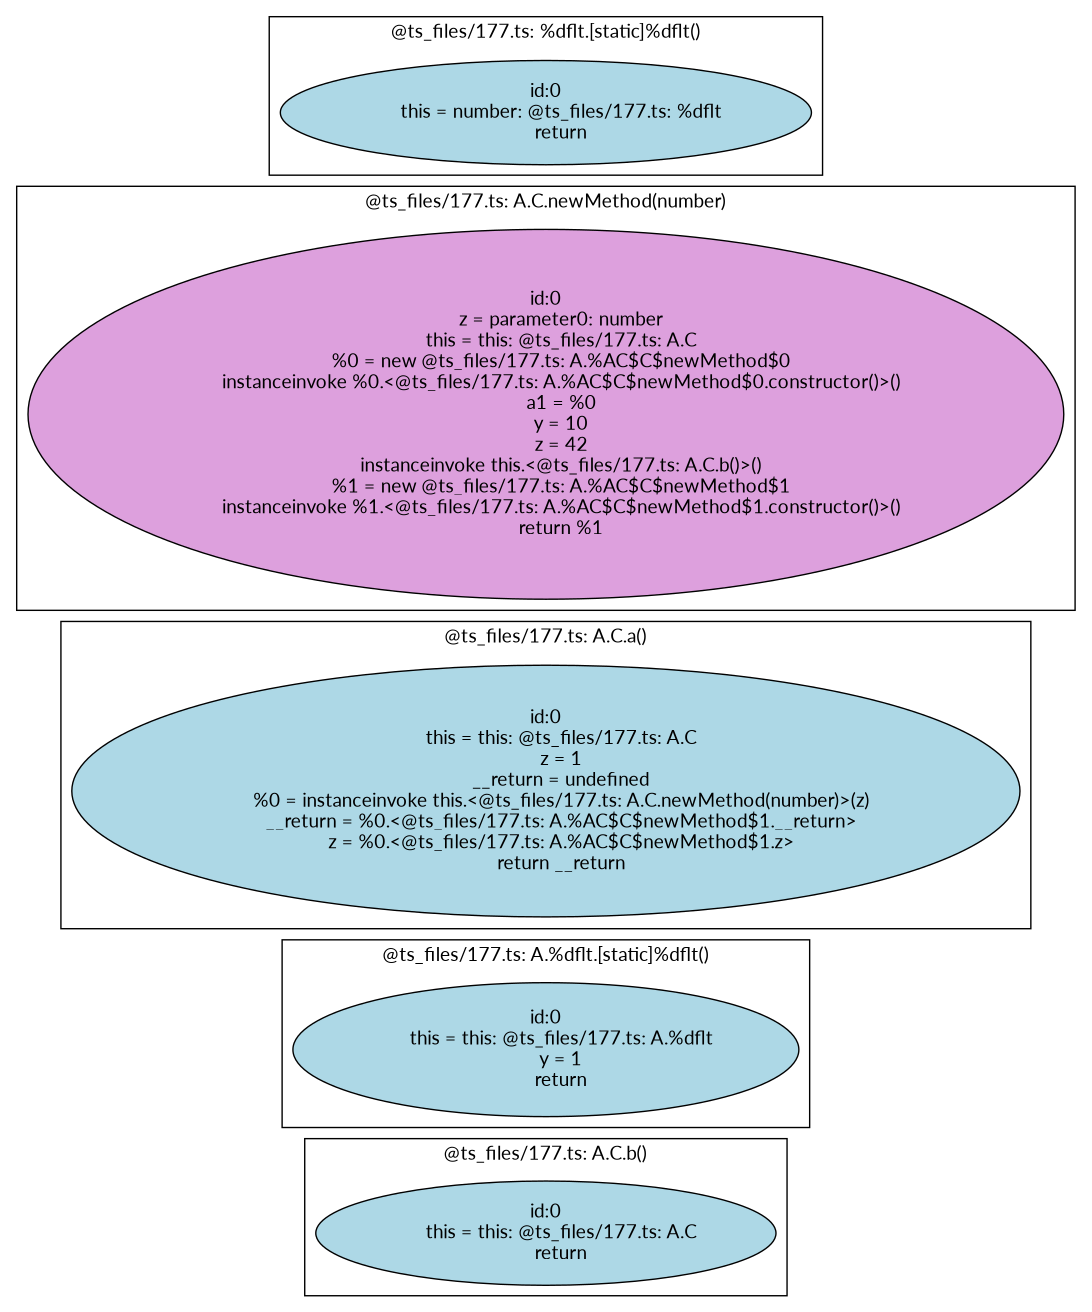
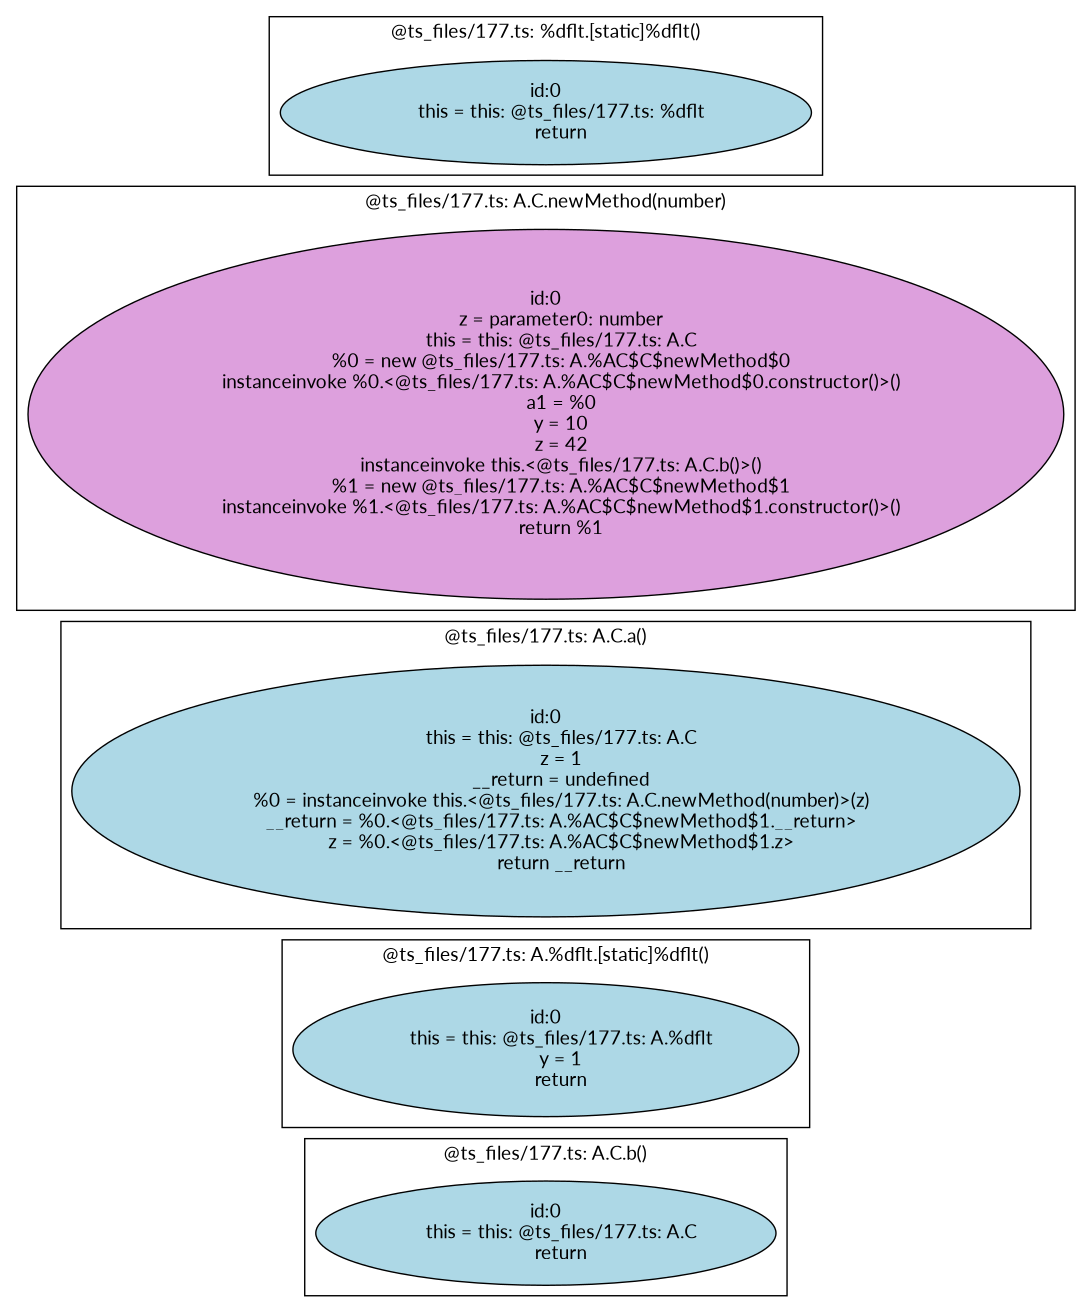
(546, 113) -> (546, 113)
